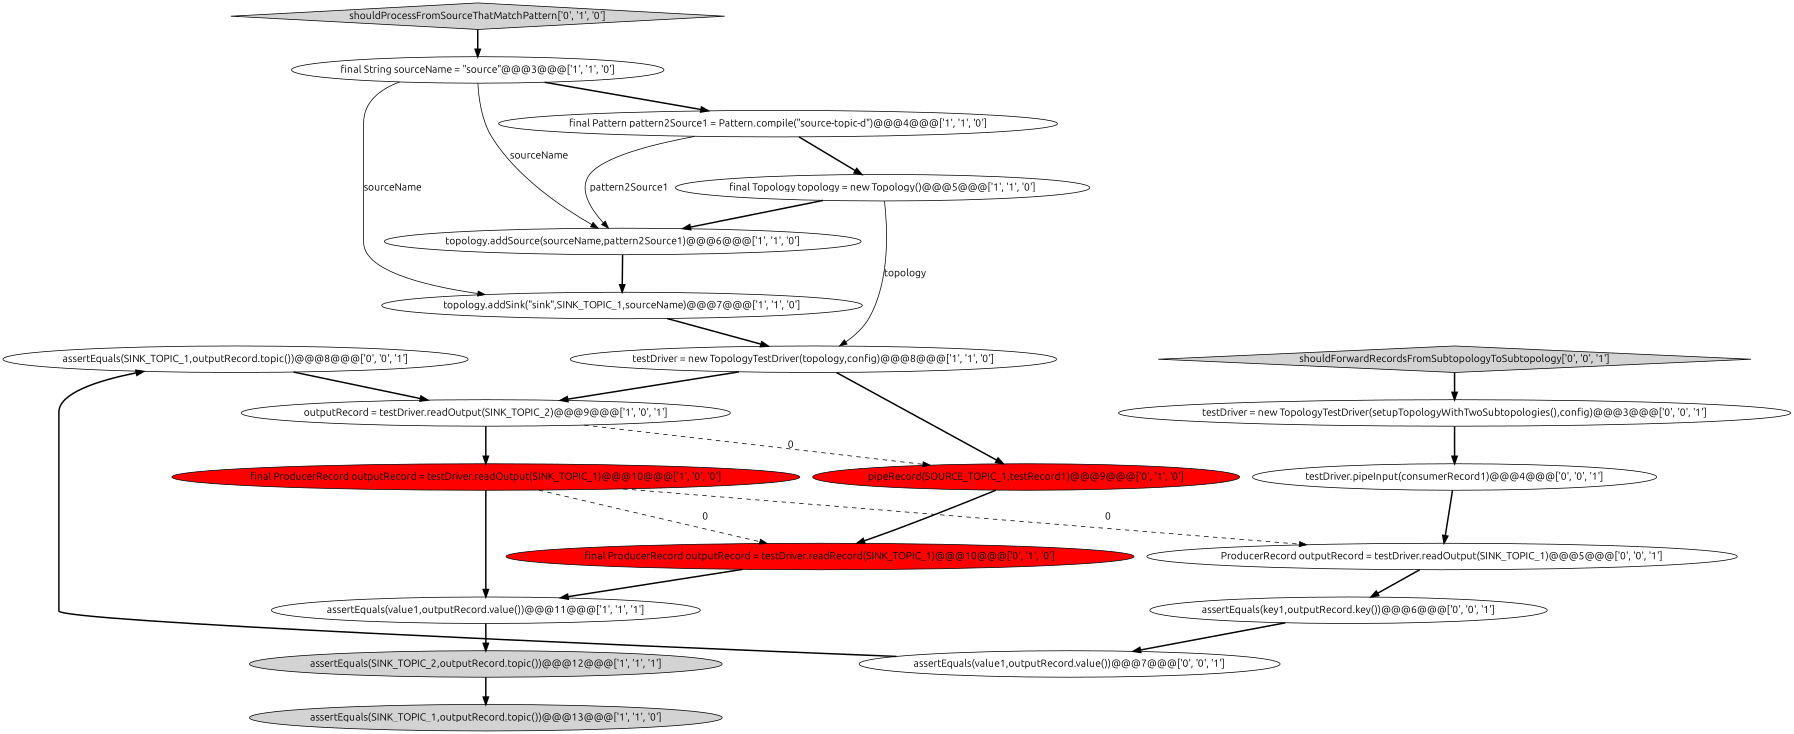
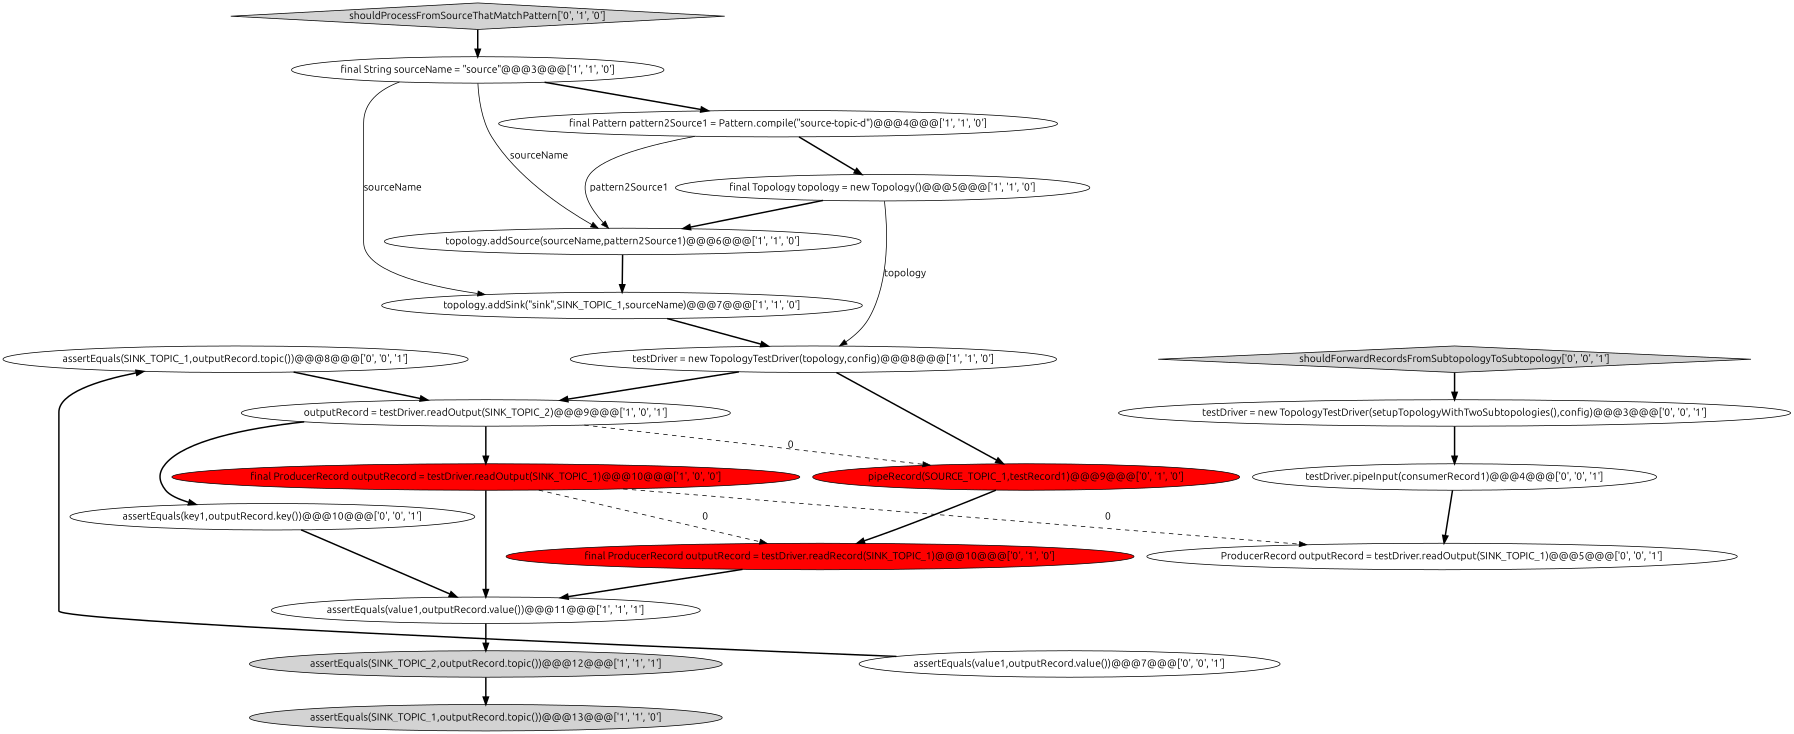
none -> (272, 517)
(1349, 610) -> none
